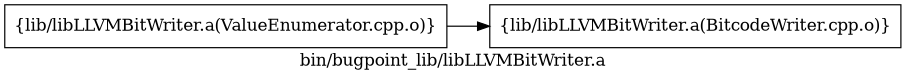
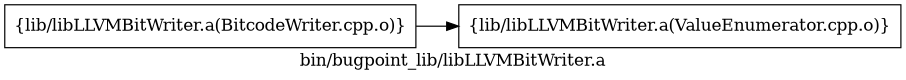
(462, 26) -> (431, 26)
